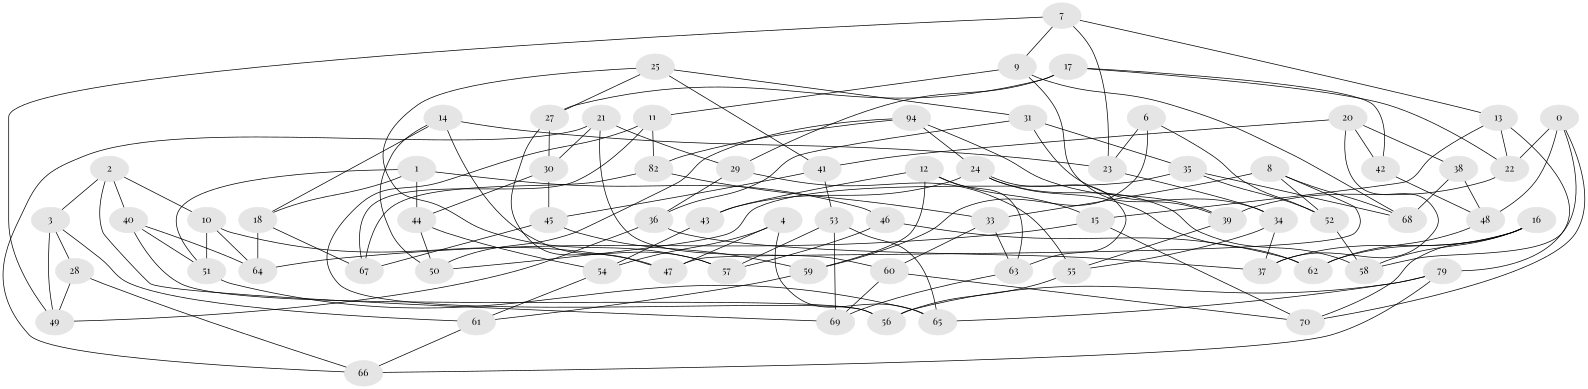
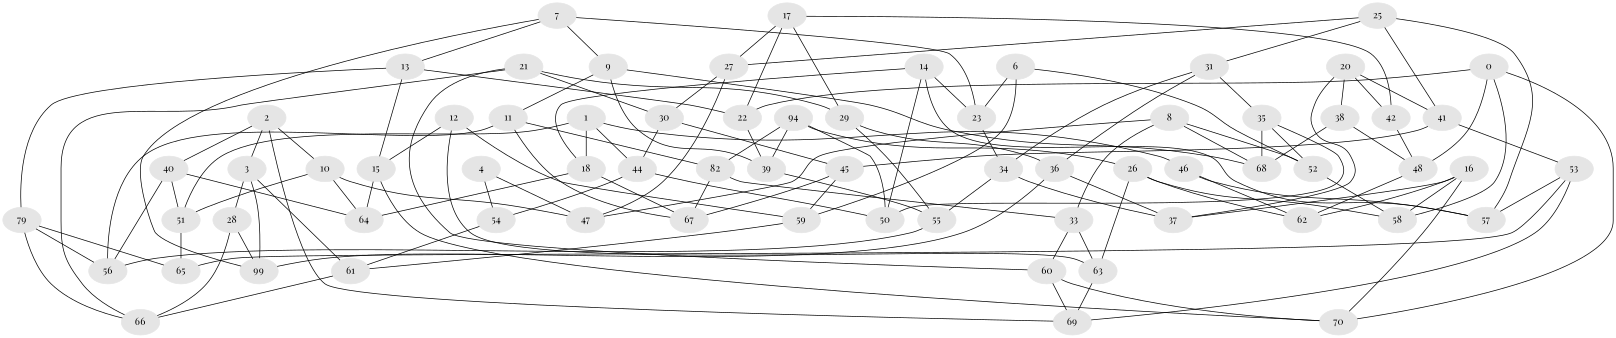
(975, 169) -> (1133, 169)
(705, 220) -> none
(800, 299) -> none
(55, 322) -> (259, 271)
